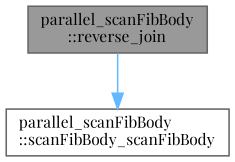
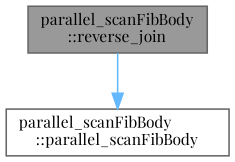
(118, 132) -> (118, 132)
